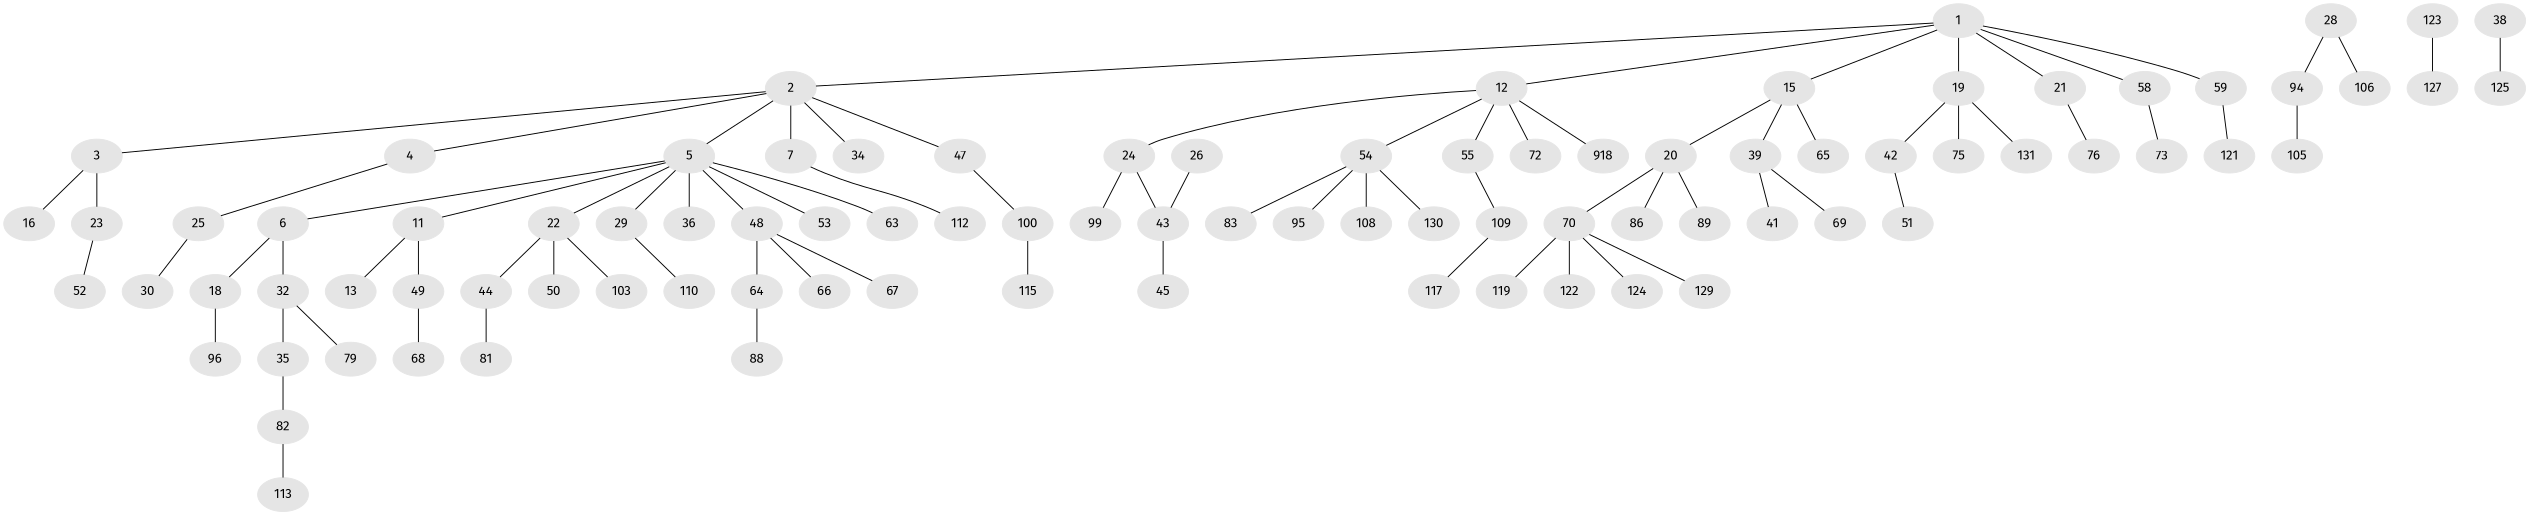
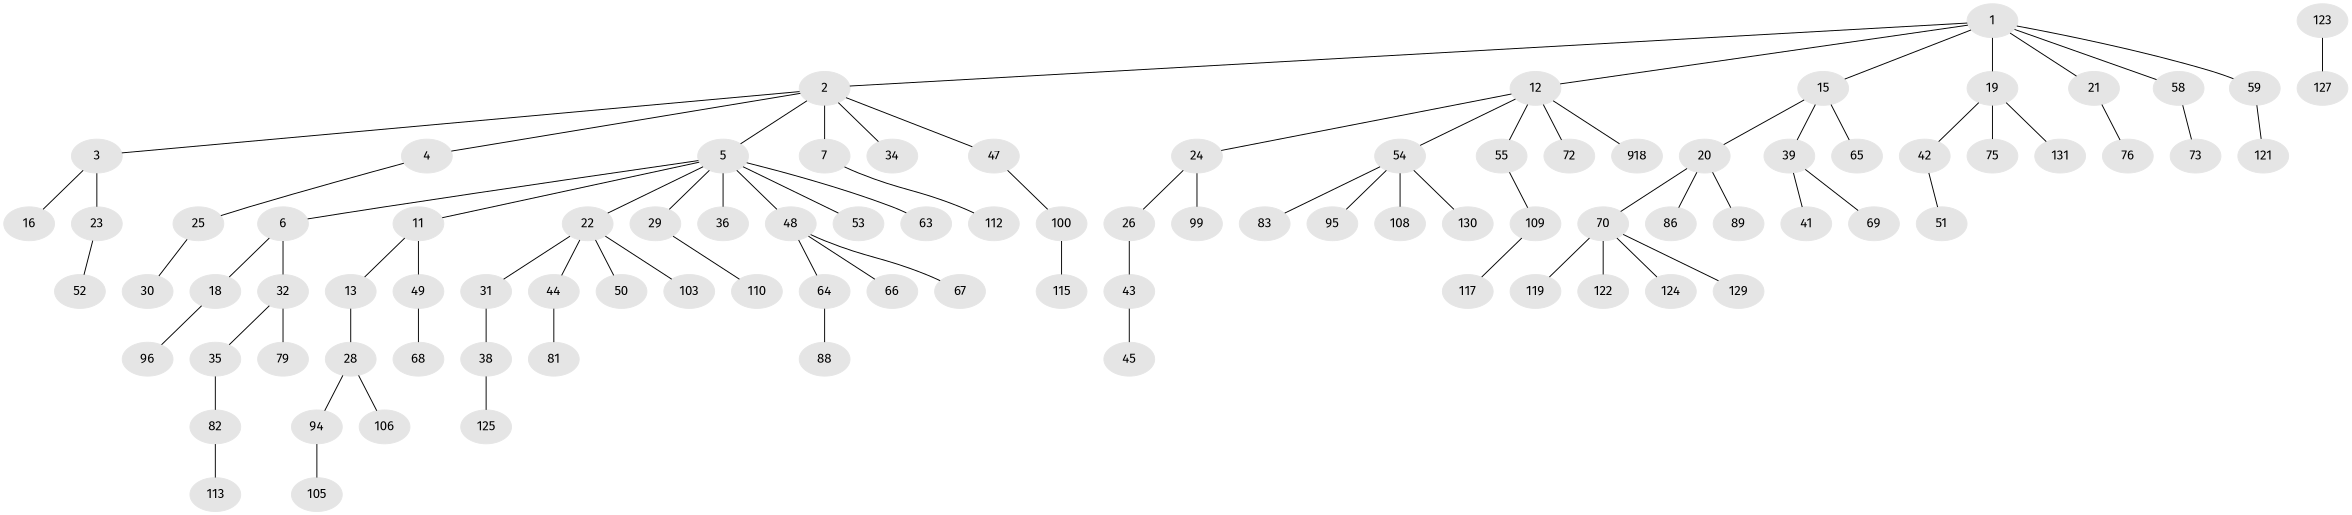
(1146, 190) -> (1163, 190)
none -> (486, 291)
none -> (351, 325)
